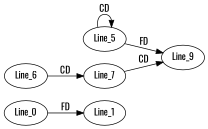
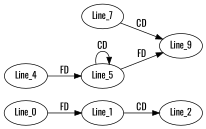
(26, 76) -> none
none -> (26, 76)
none -> (181, 113)
